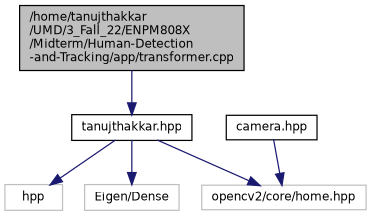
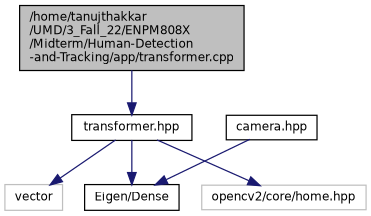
(132, 128) -> (132, 128)
(277, 156) -> (214, 156)
(34, 197) -> (34, 197)
(132, 197) -> (132, 197)
